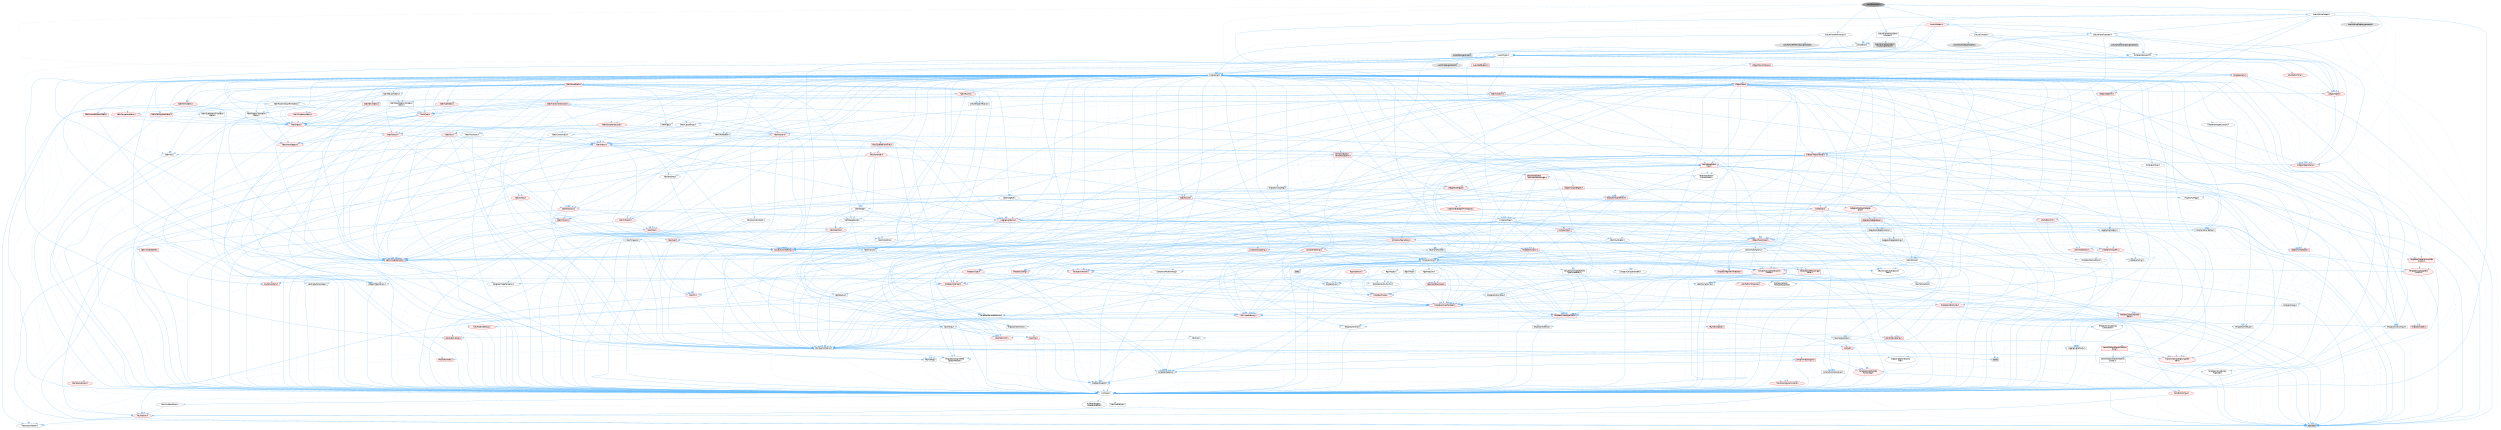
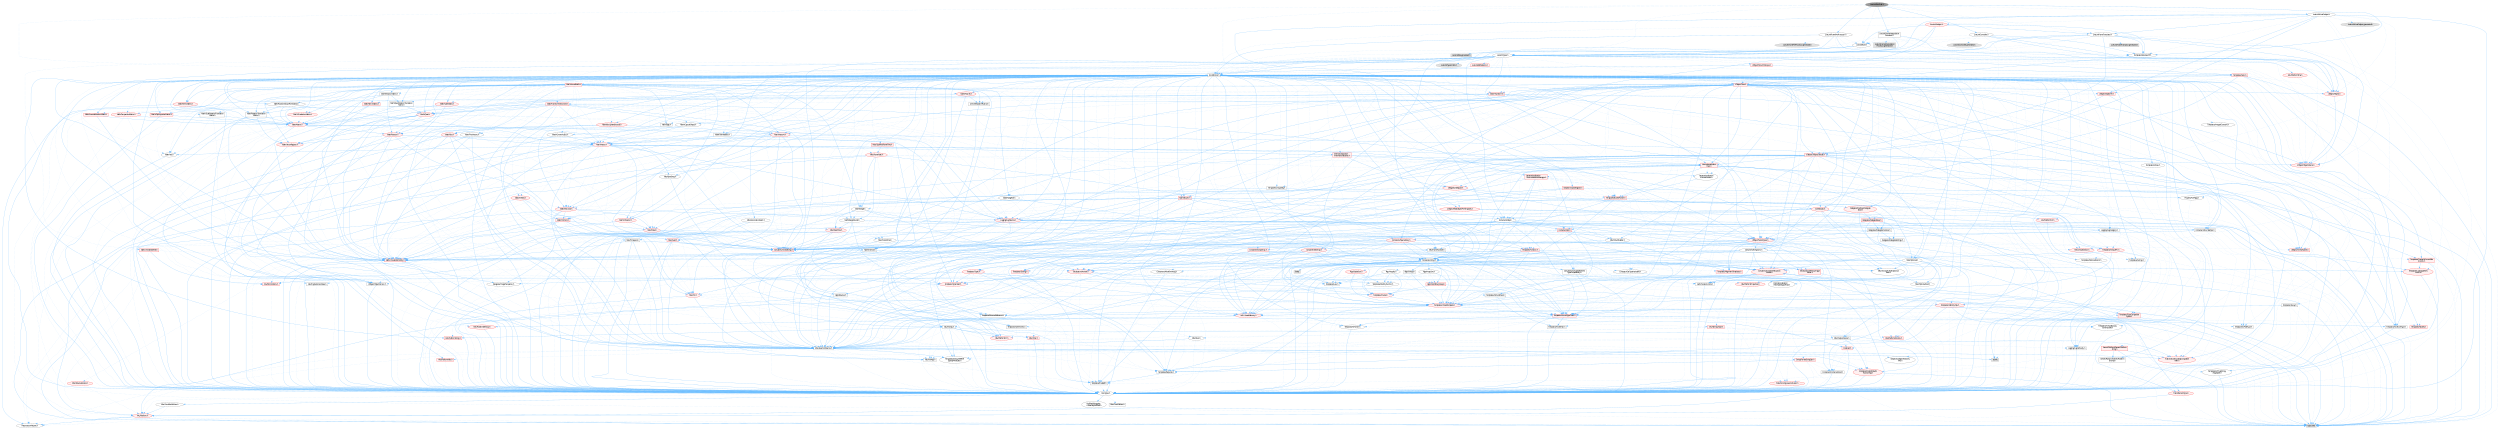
(1447, 65) -> (1449, 65)
